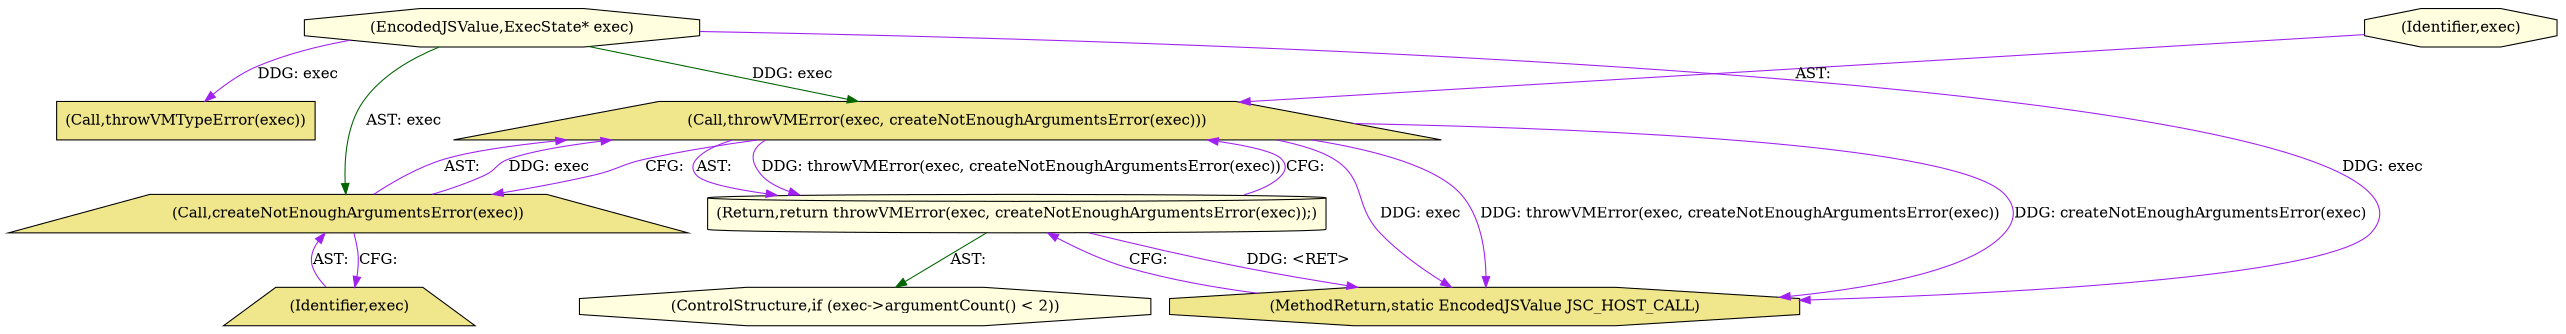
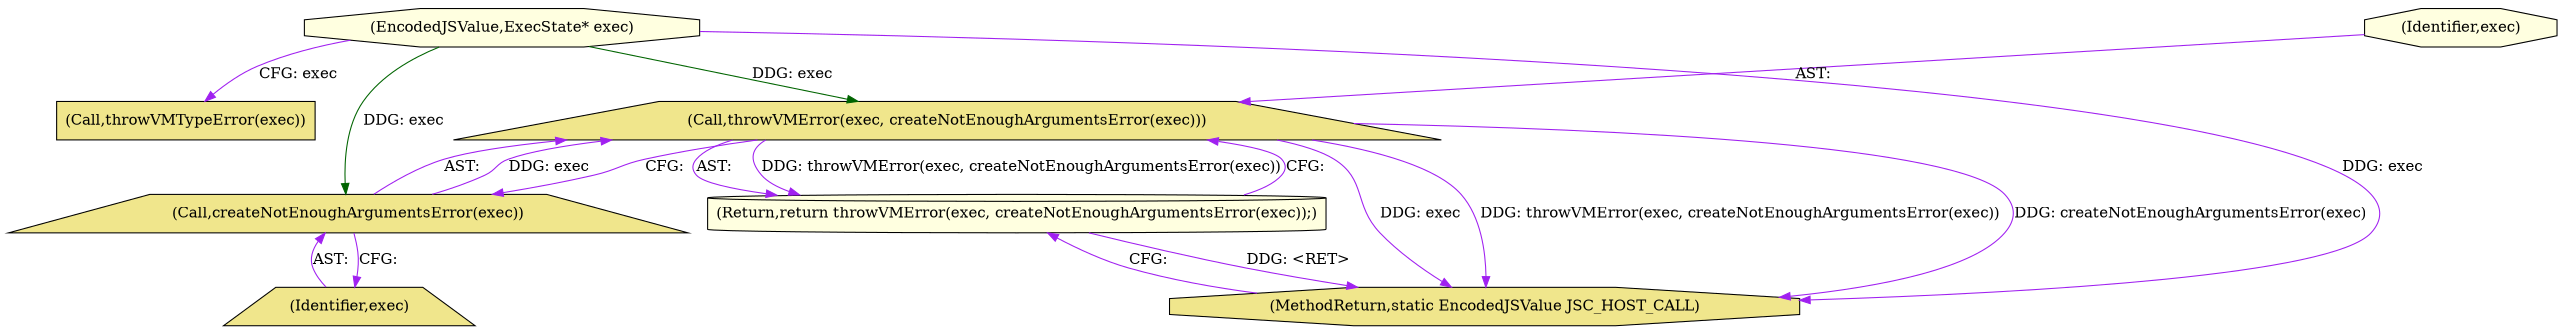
(298, 74) -> (298, 74)
(404, 121) -> (404, 121)
(865, 307) -> none
